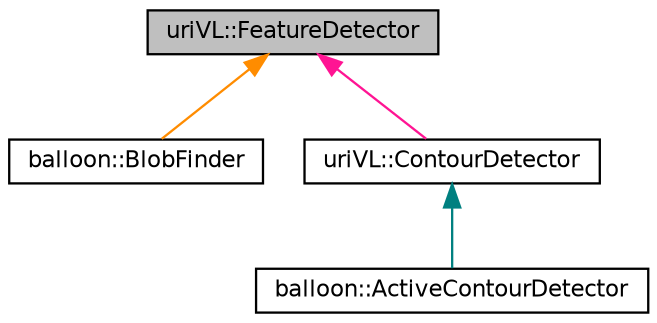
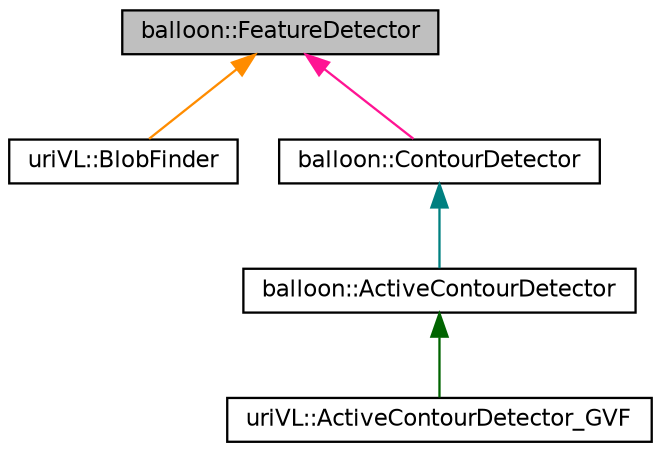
(293, 32) -> (280, 32)
(136, 161) -> (123, 161)
(452, 161) -> (439, 161)
none -> (439, 420)
